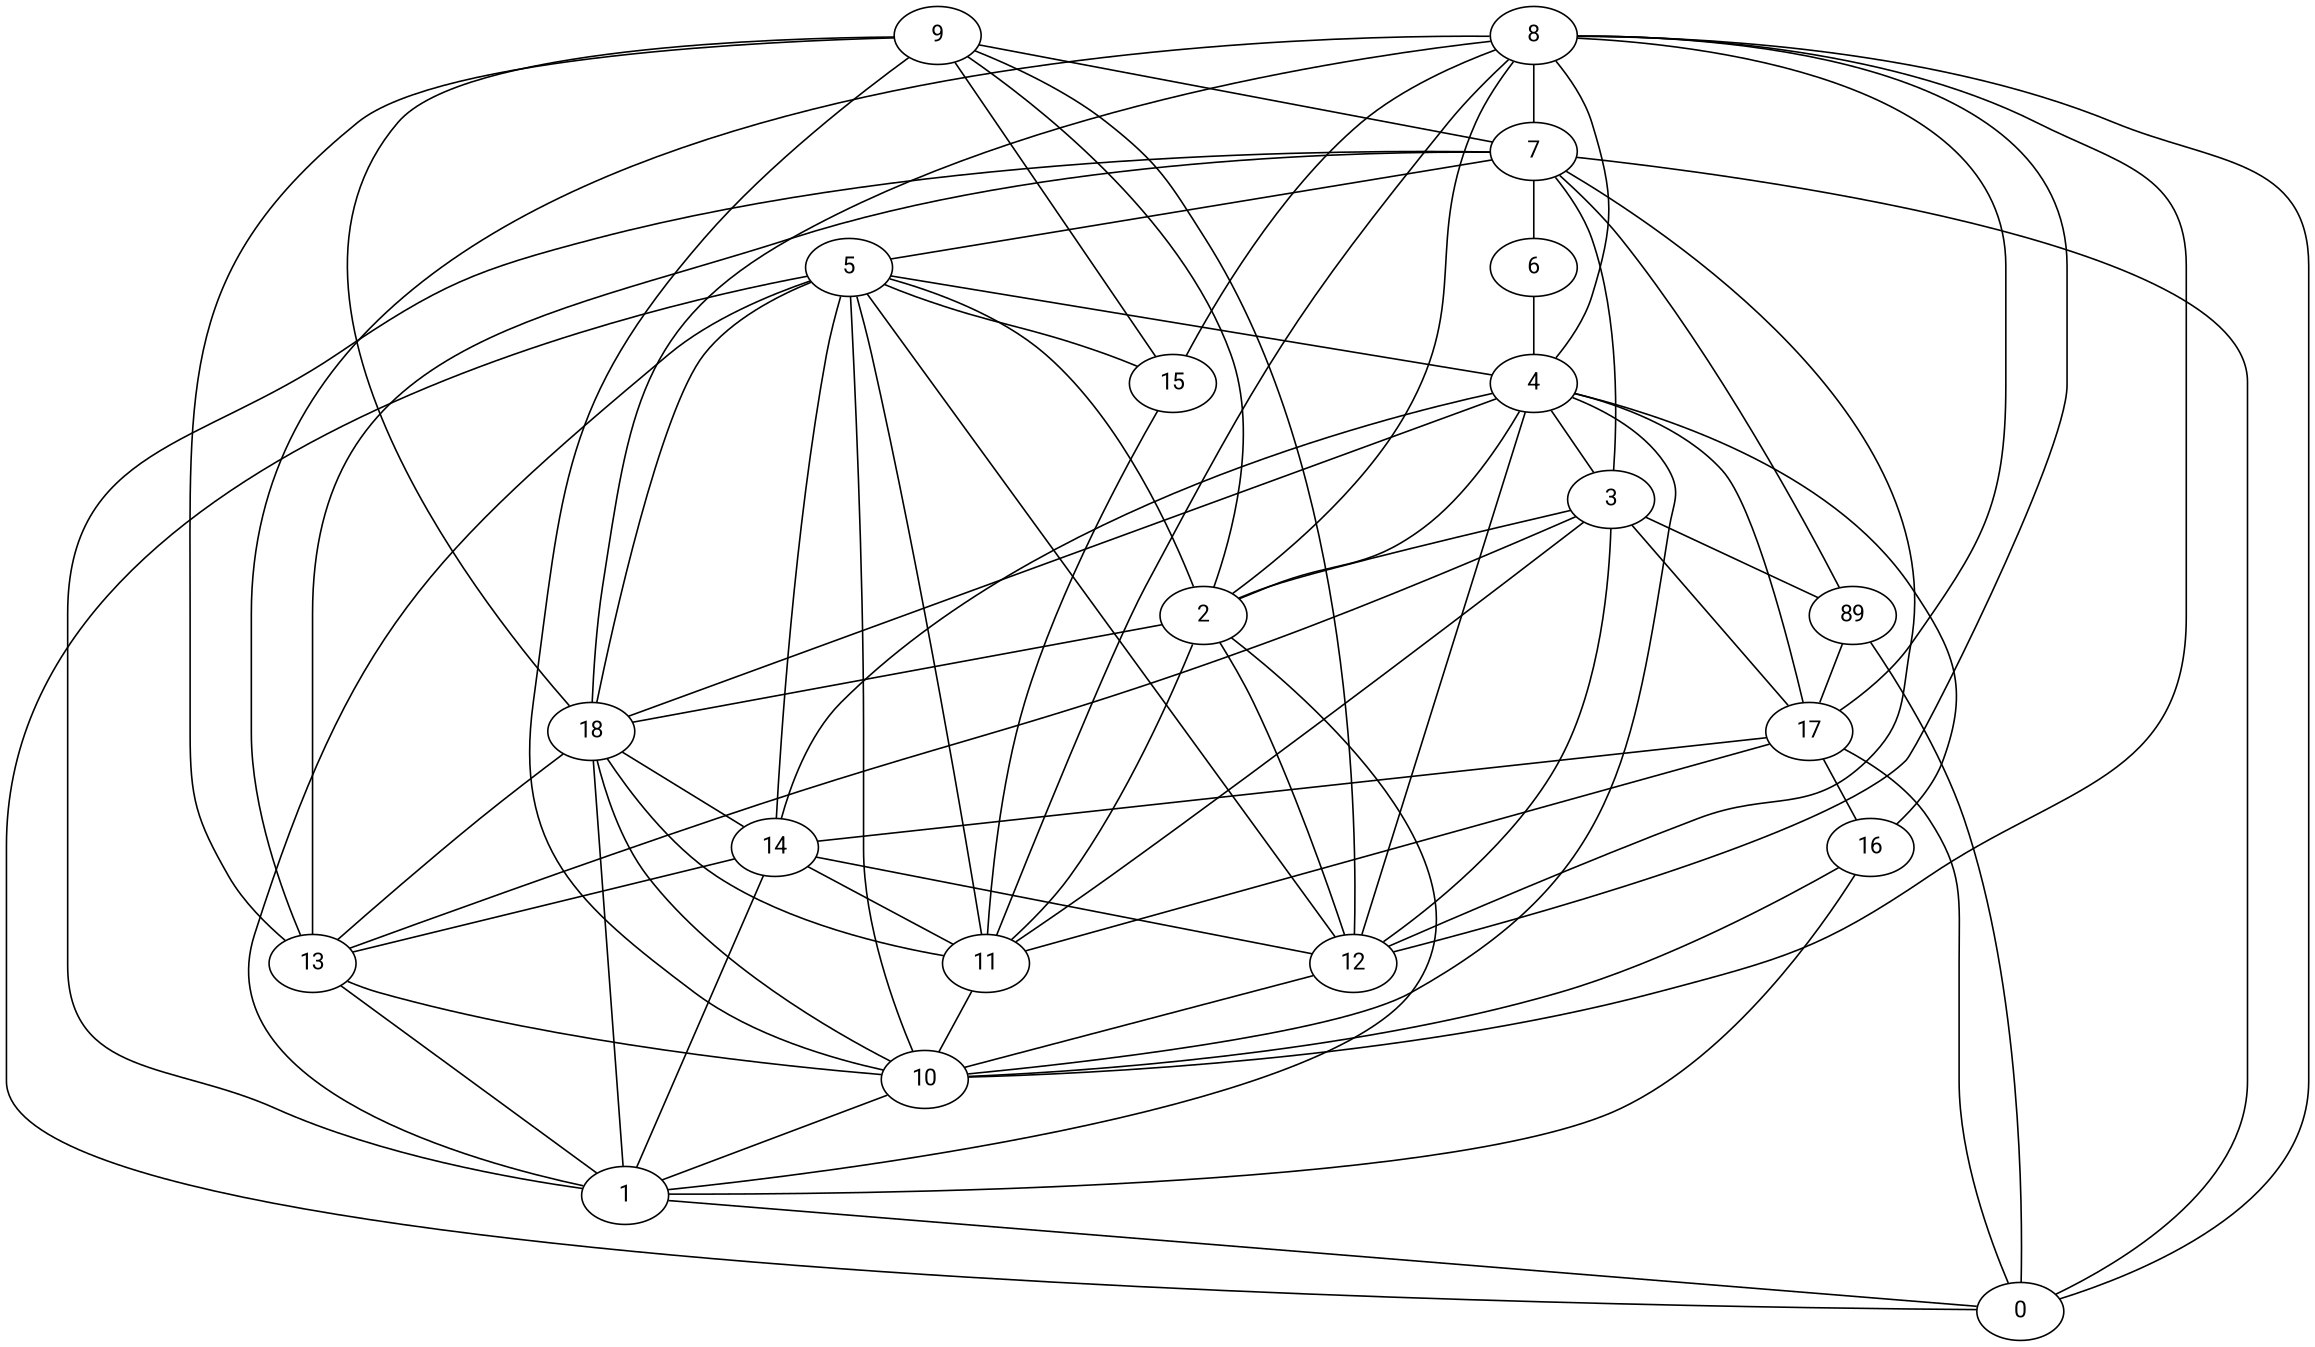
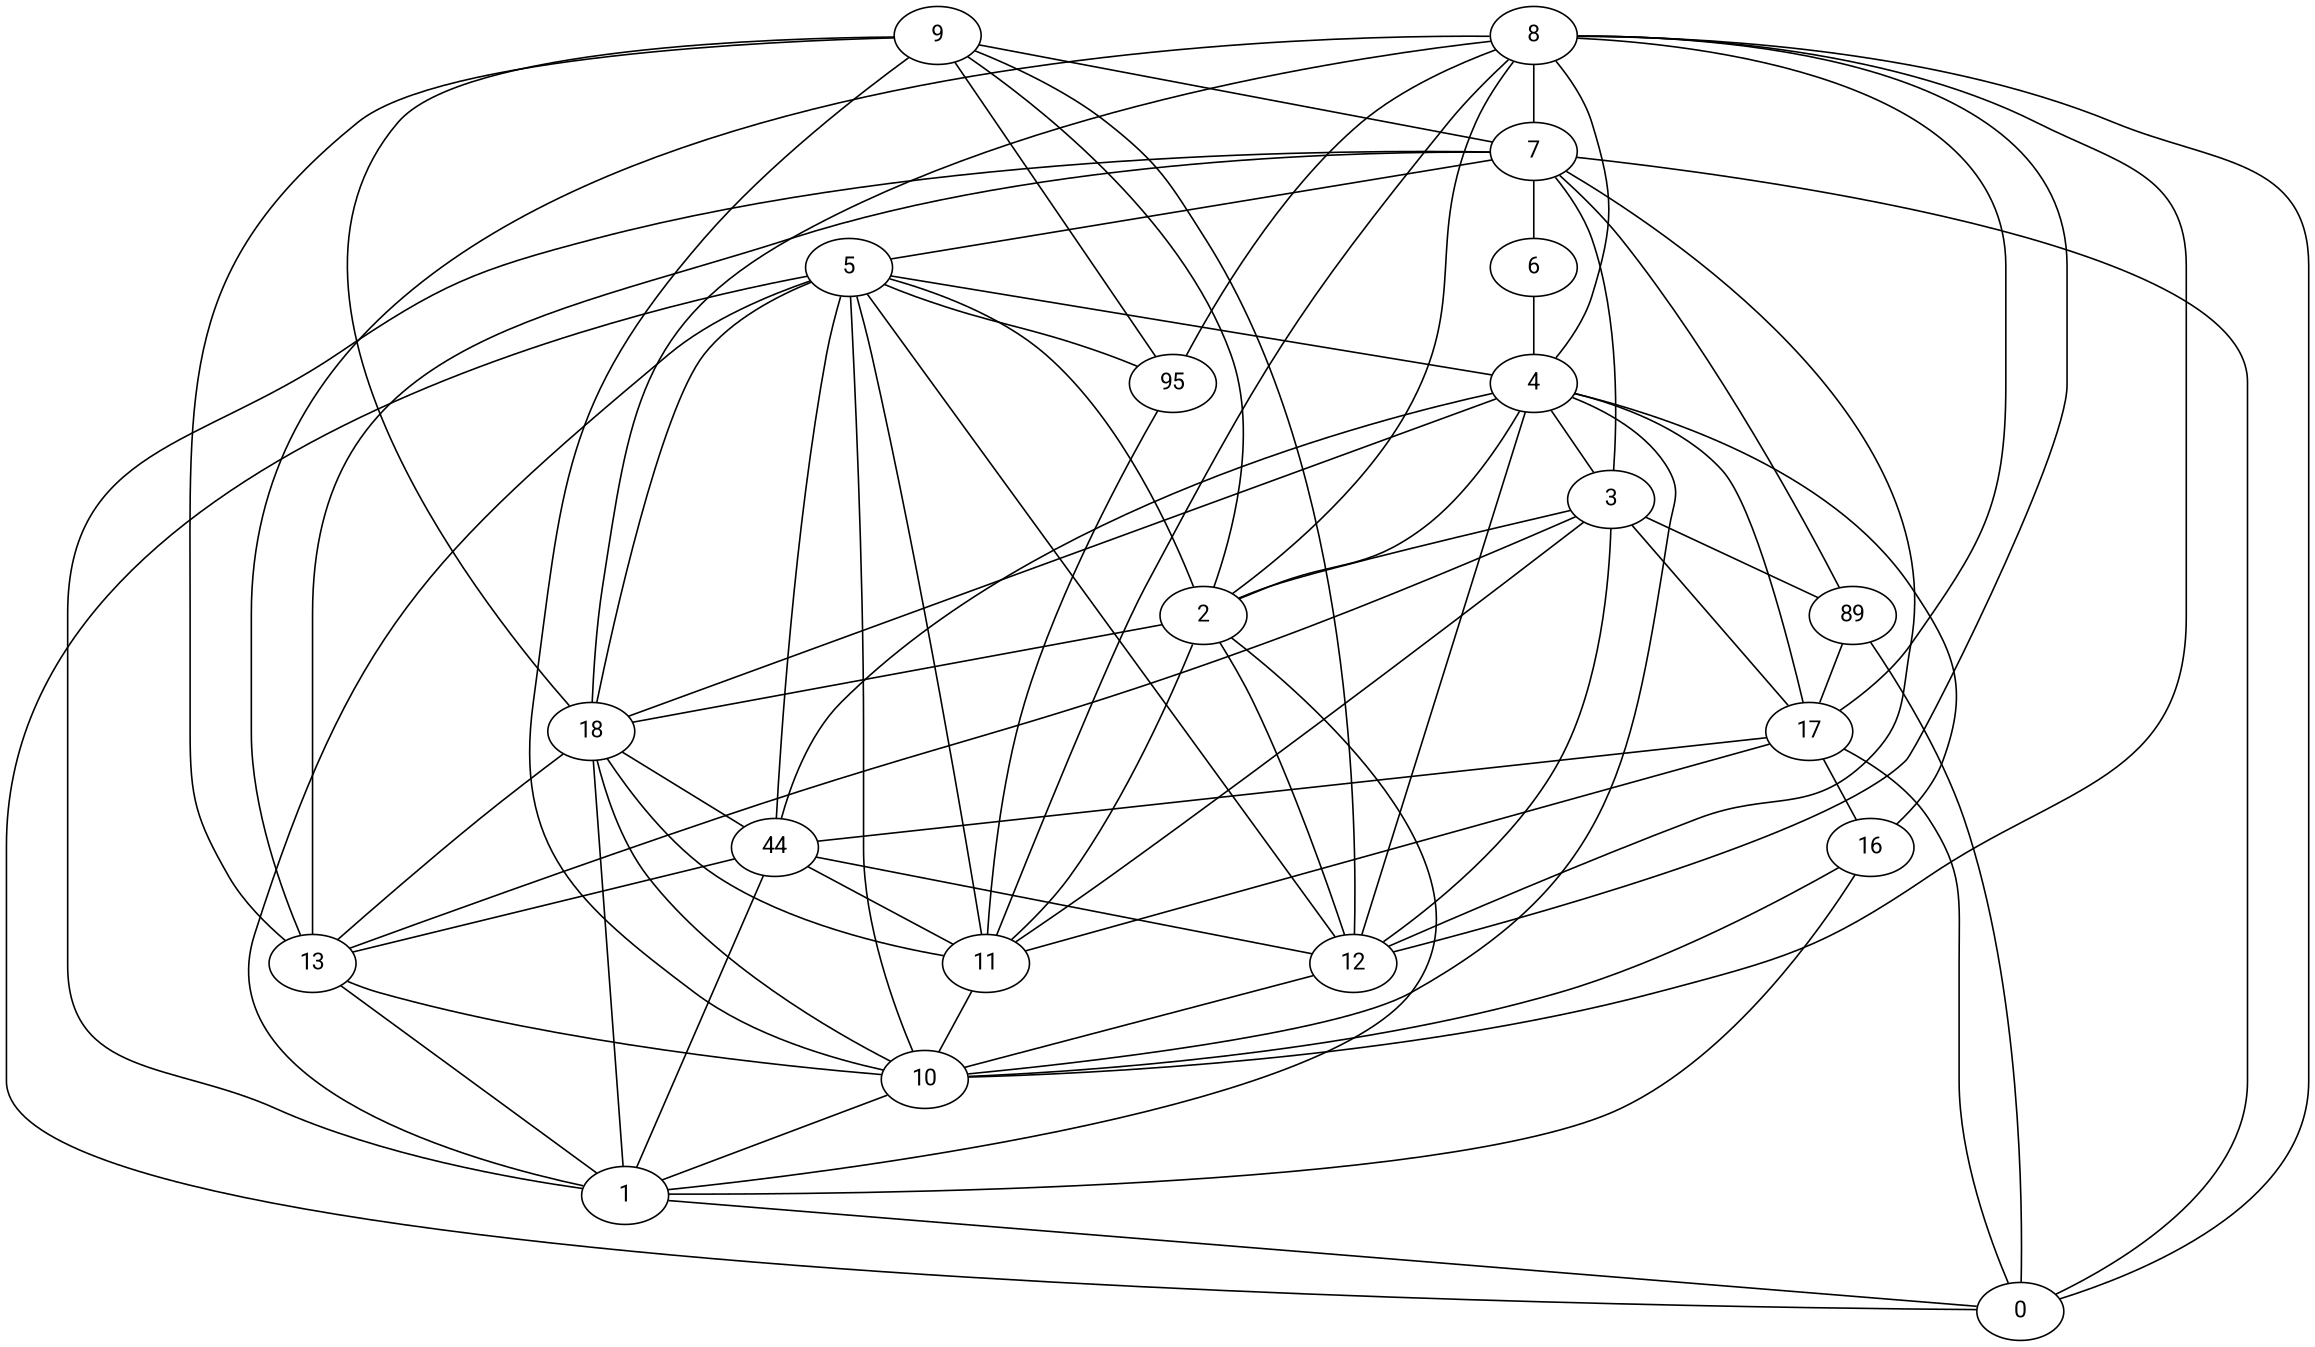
(1173, 383) -> (1173, 383)
(775, 847) -> (775, 847)
